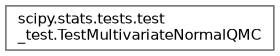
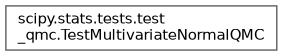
(140, 28) -> (141, 28)
